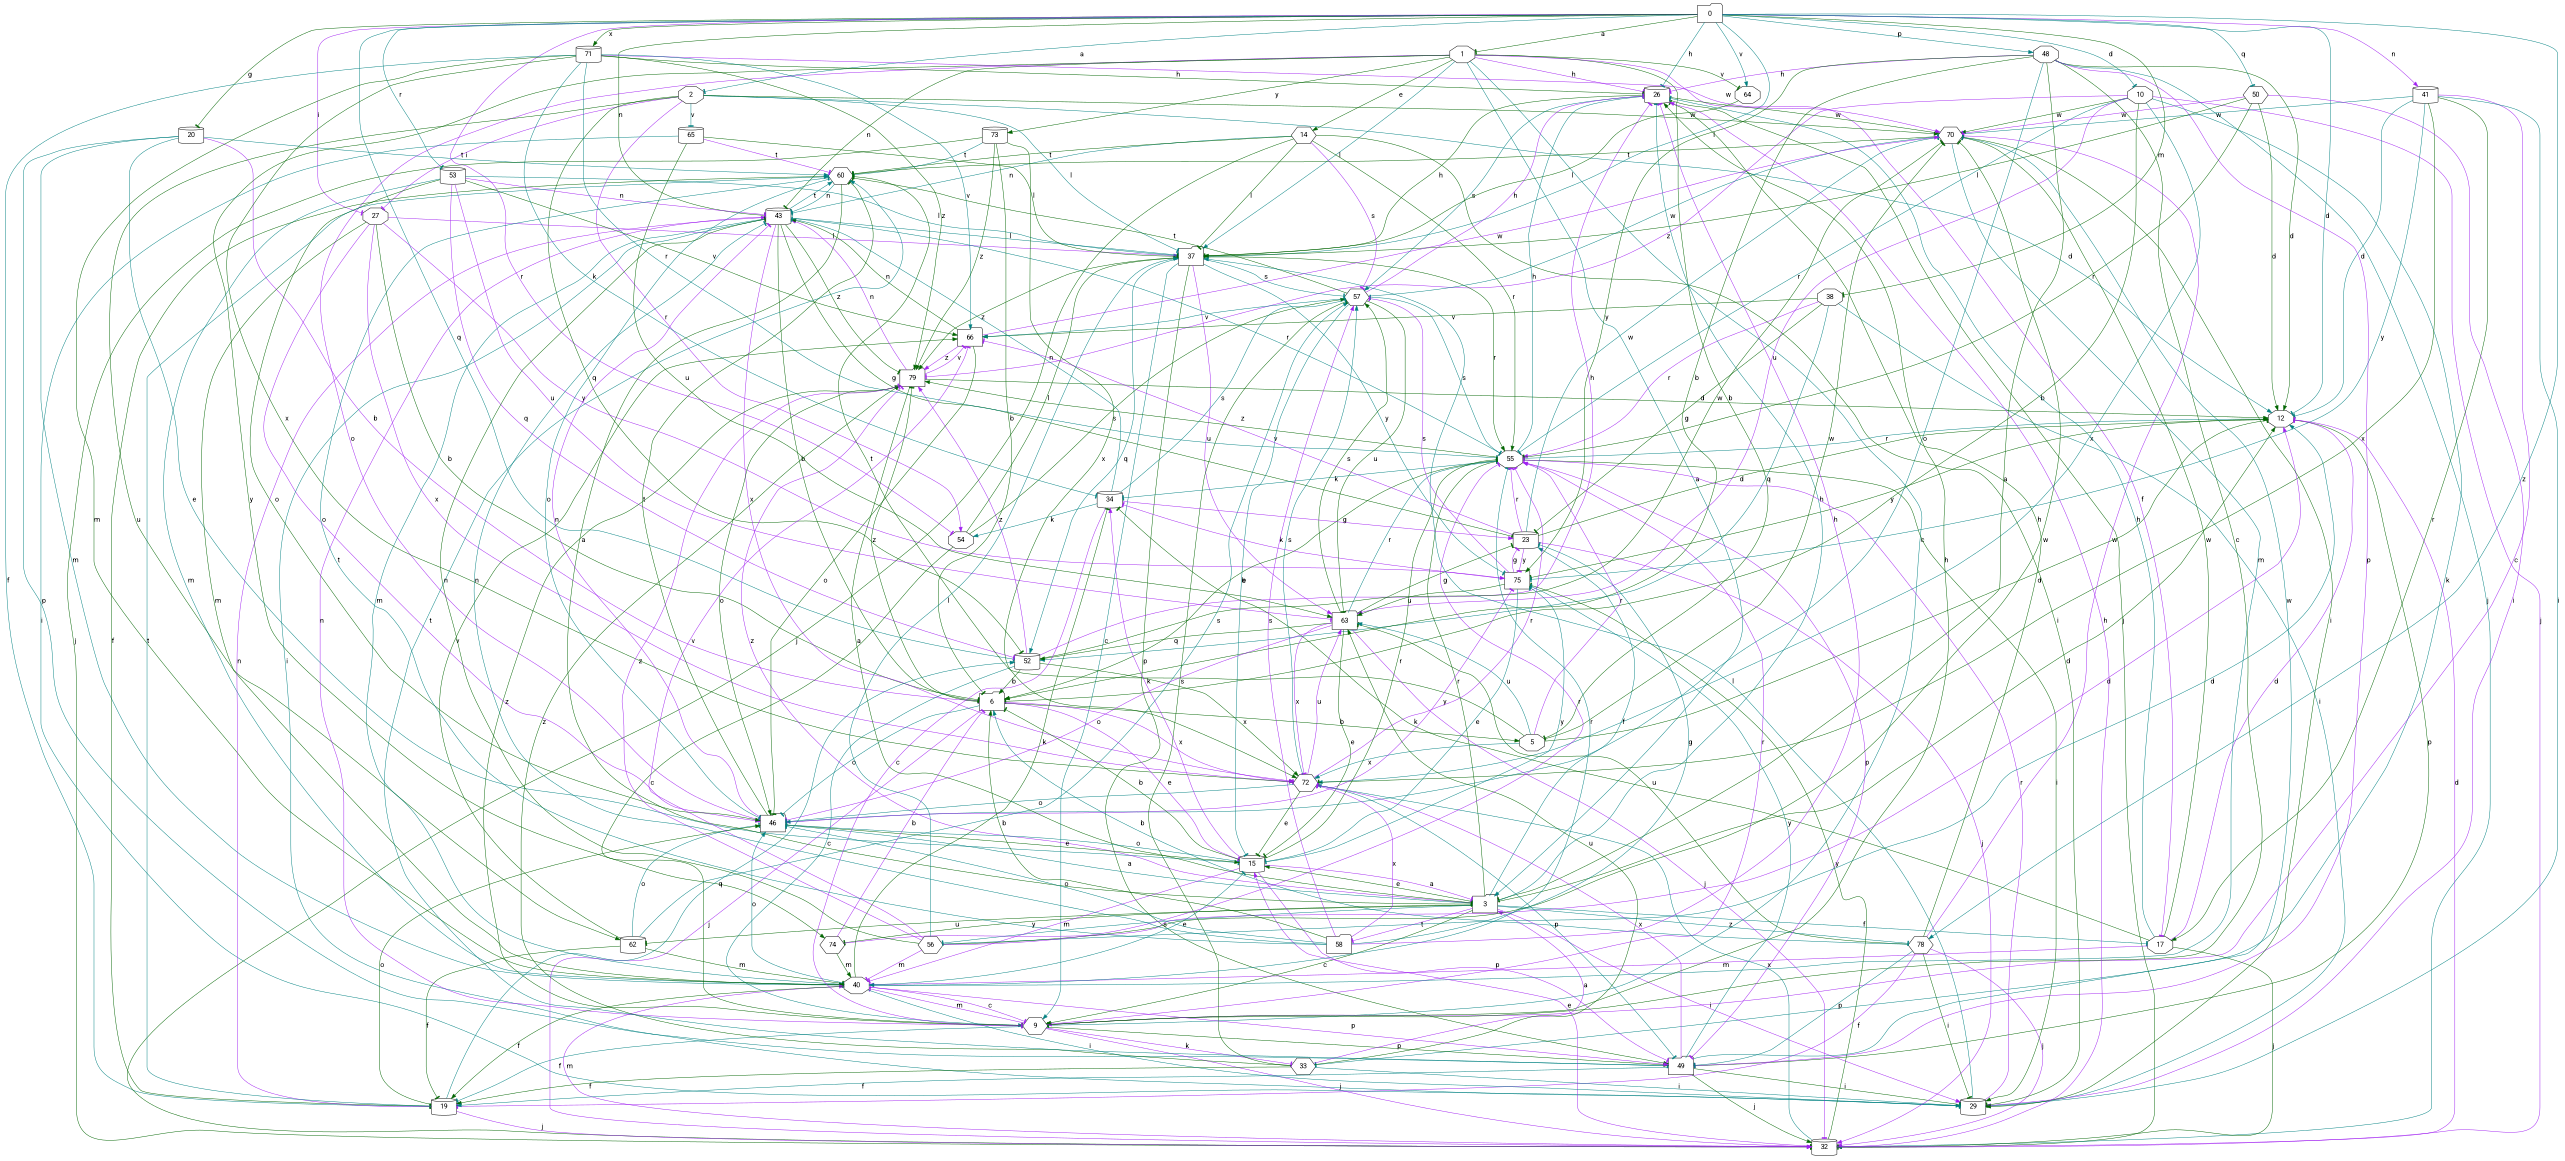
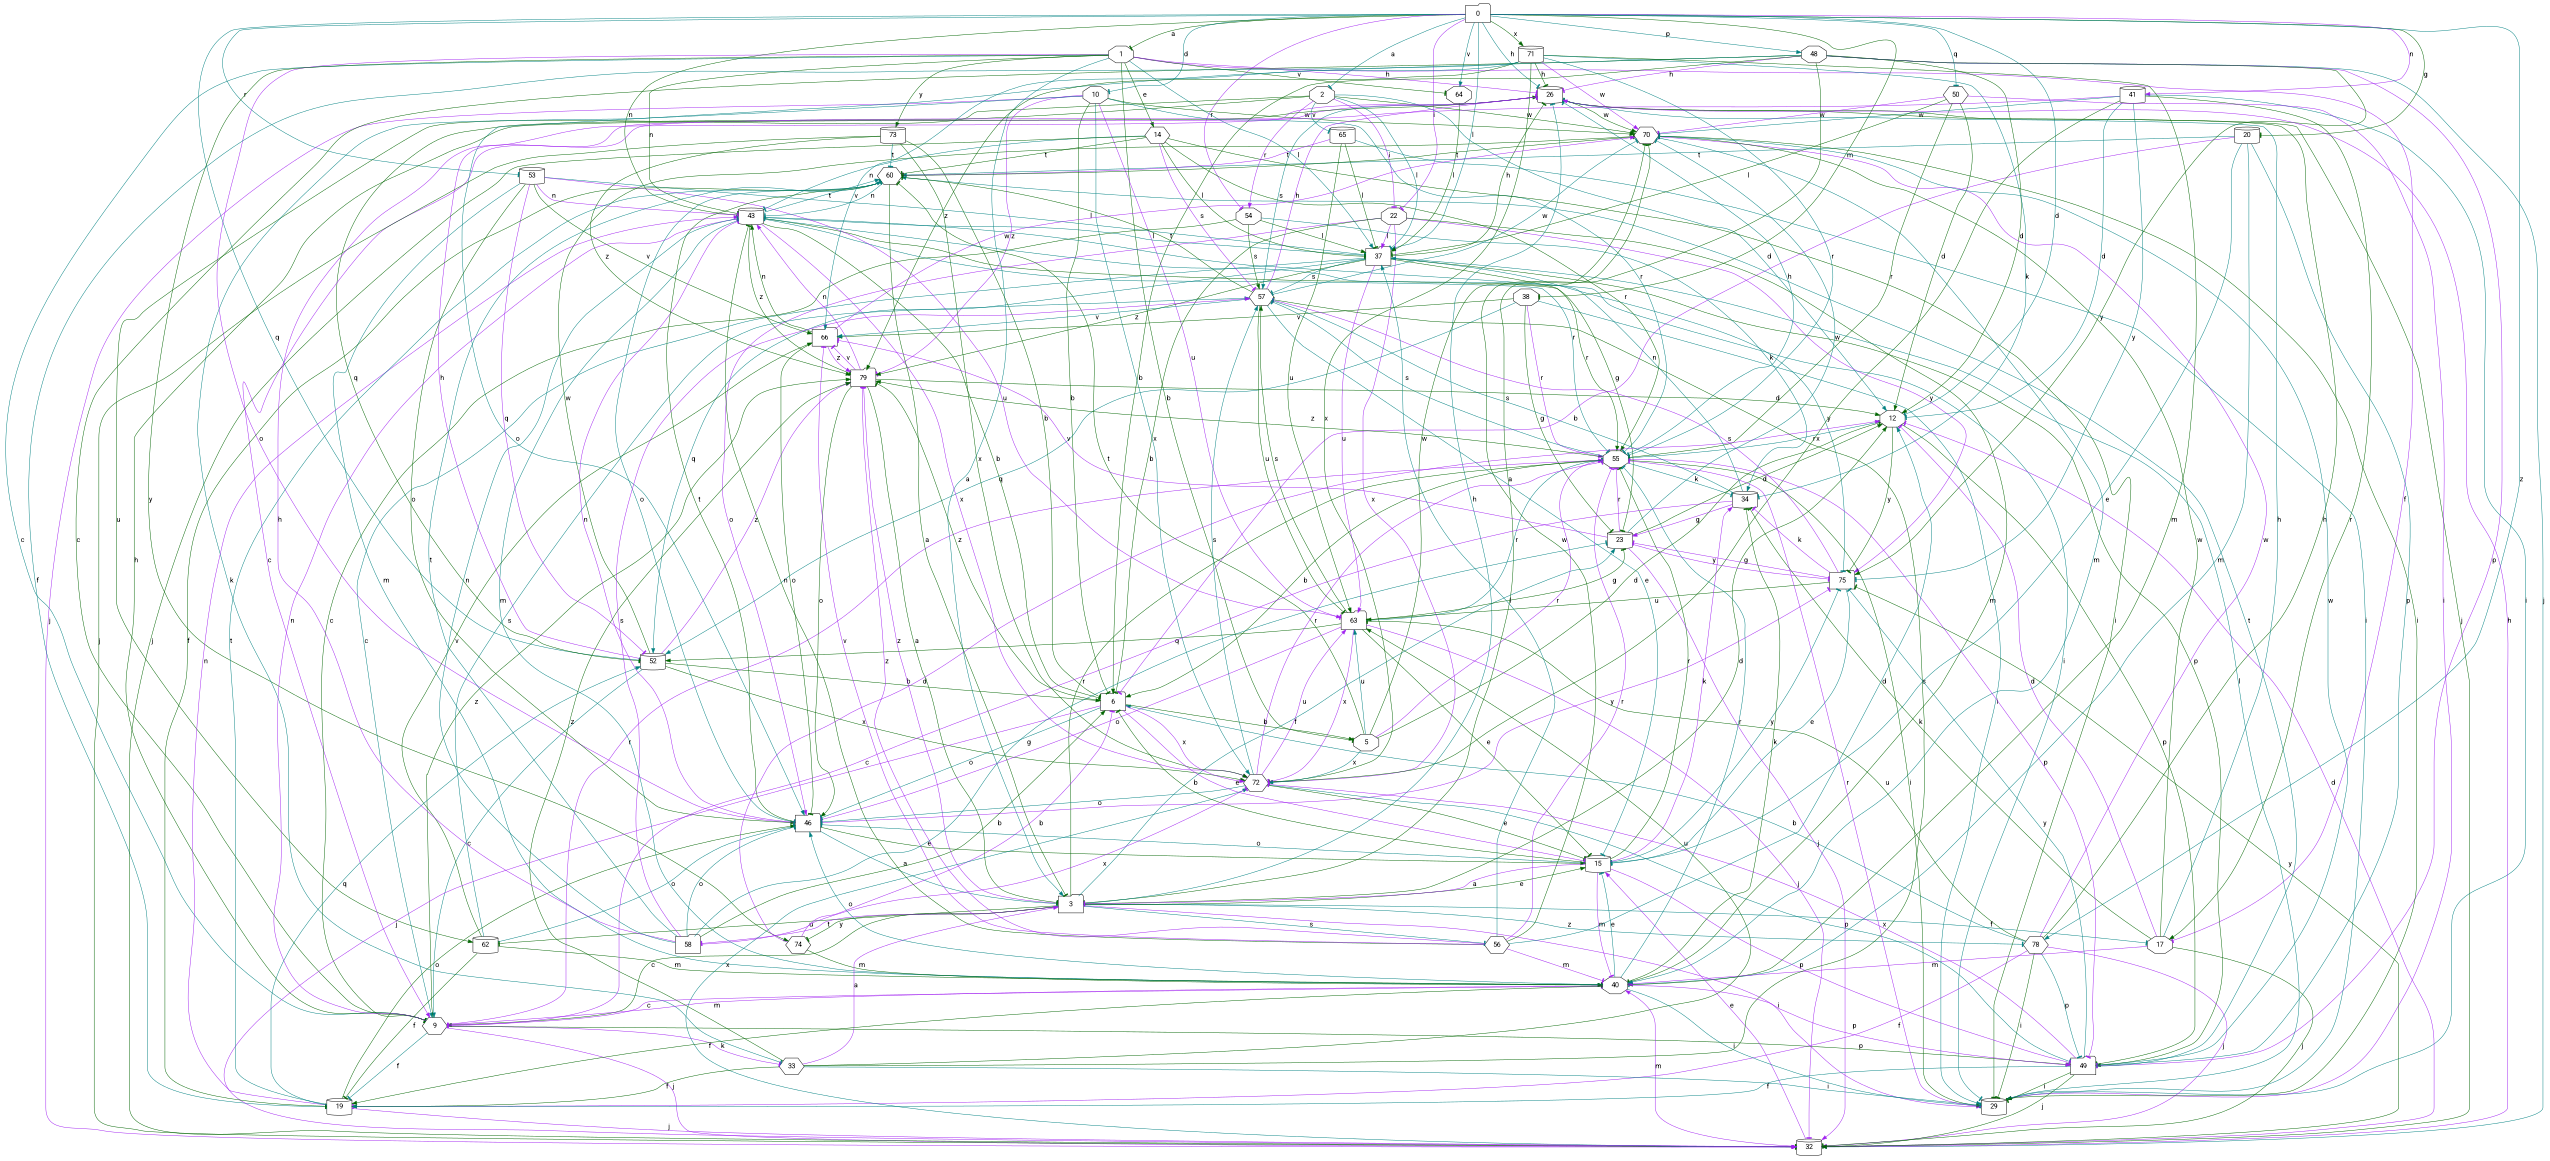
(375, 216) -> (1394, 216)
(1038, 520) -> (1600, 252)
